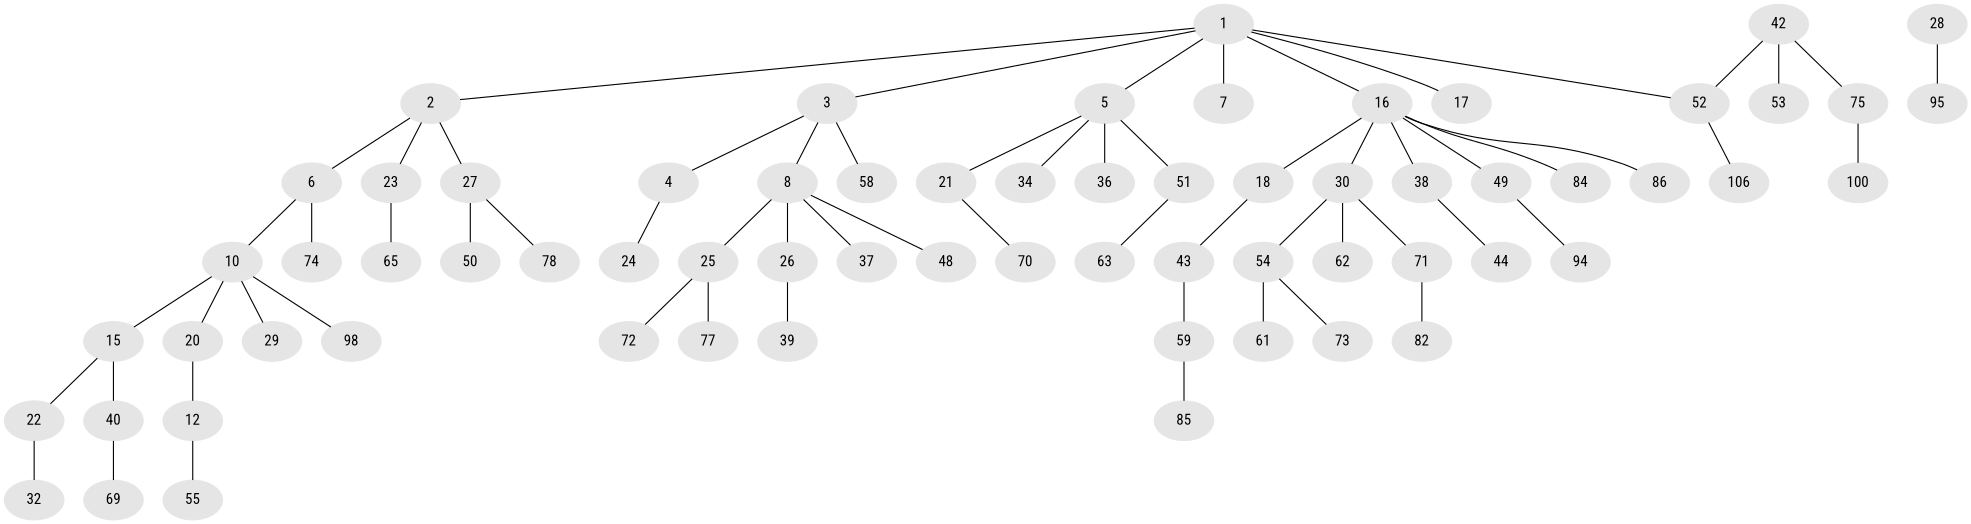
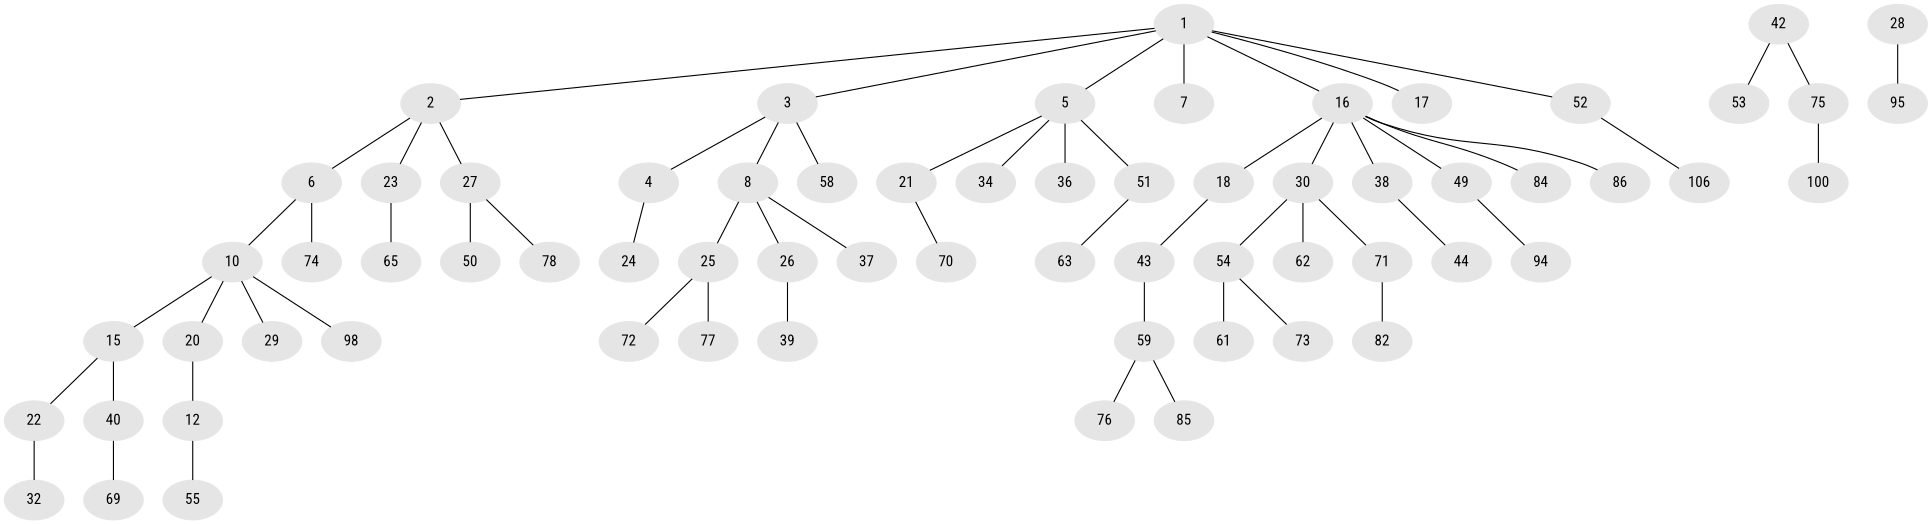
(1739, 64) -> none
(946, 262) -> none
none -> (1105, 421)
